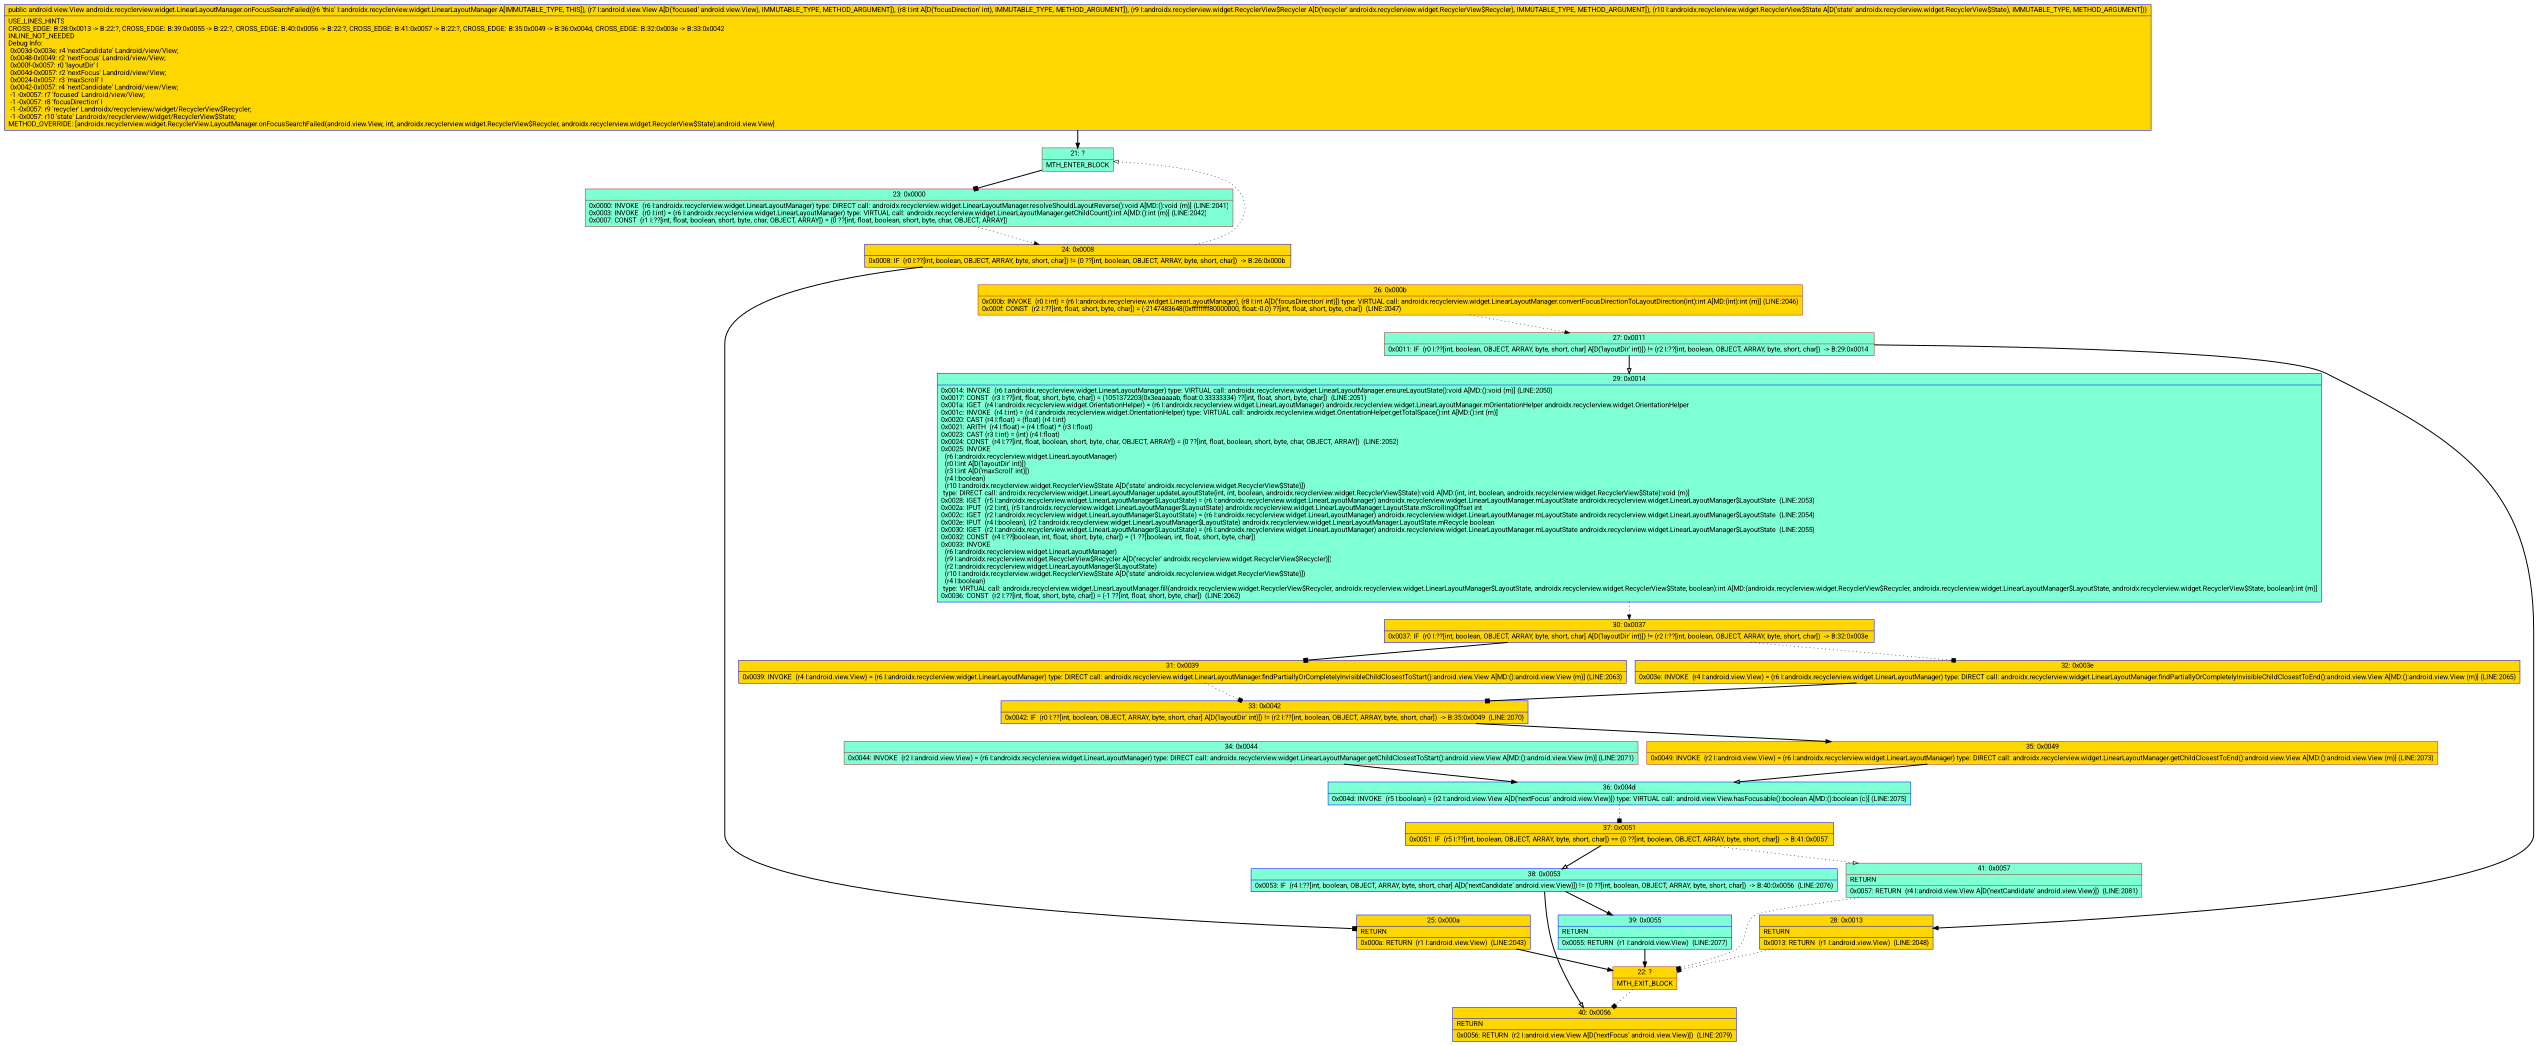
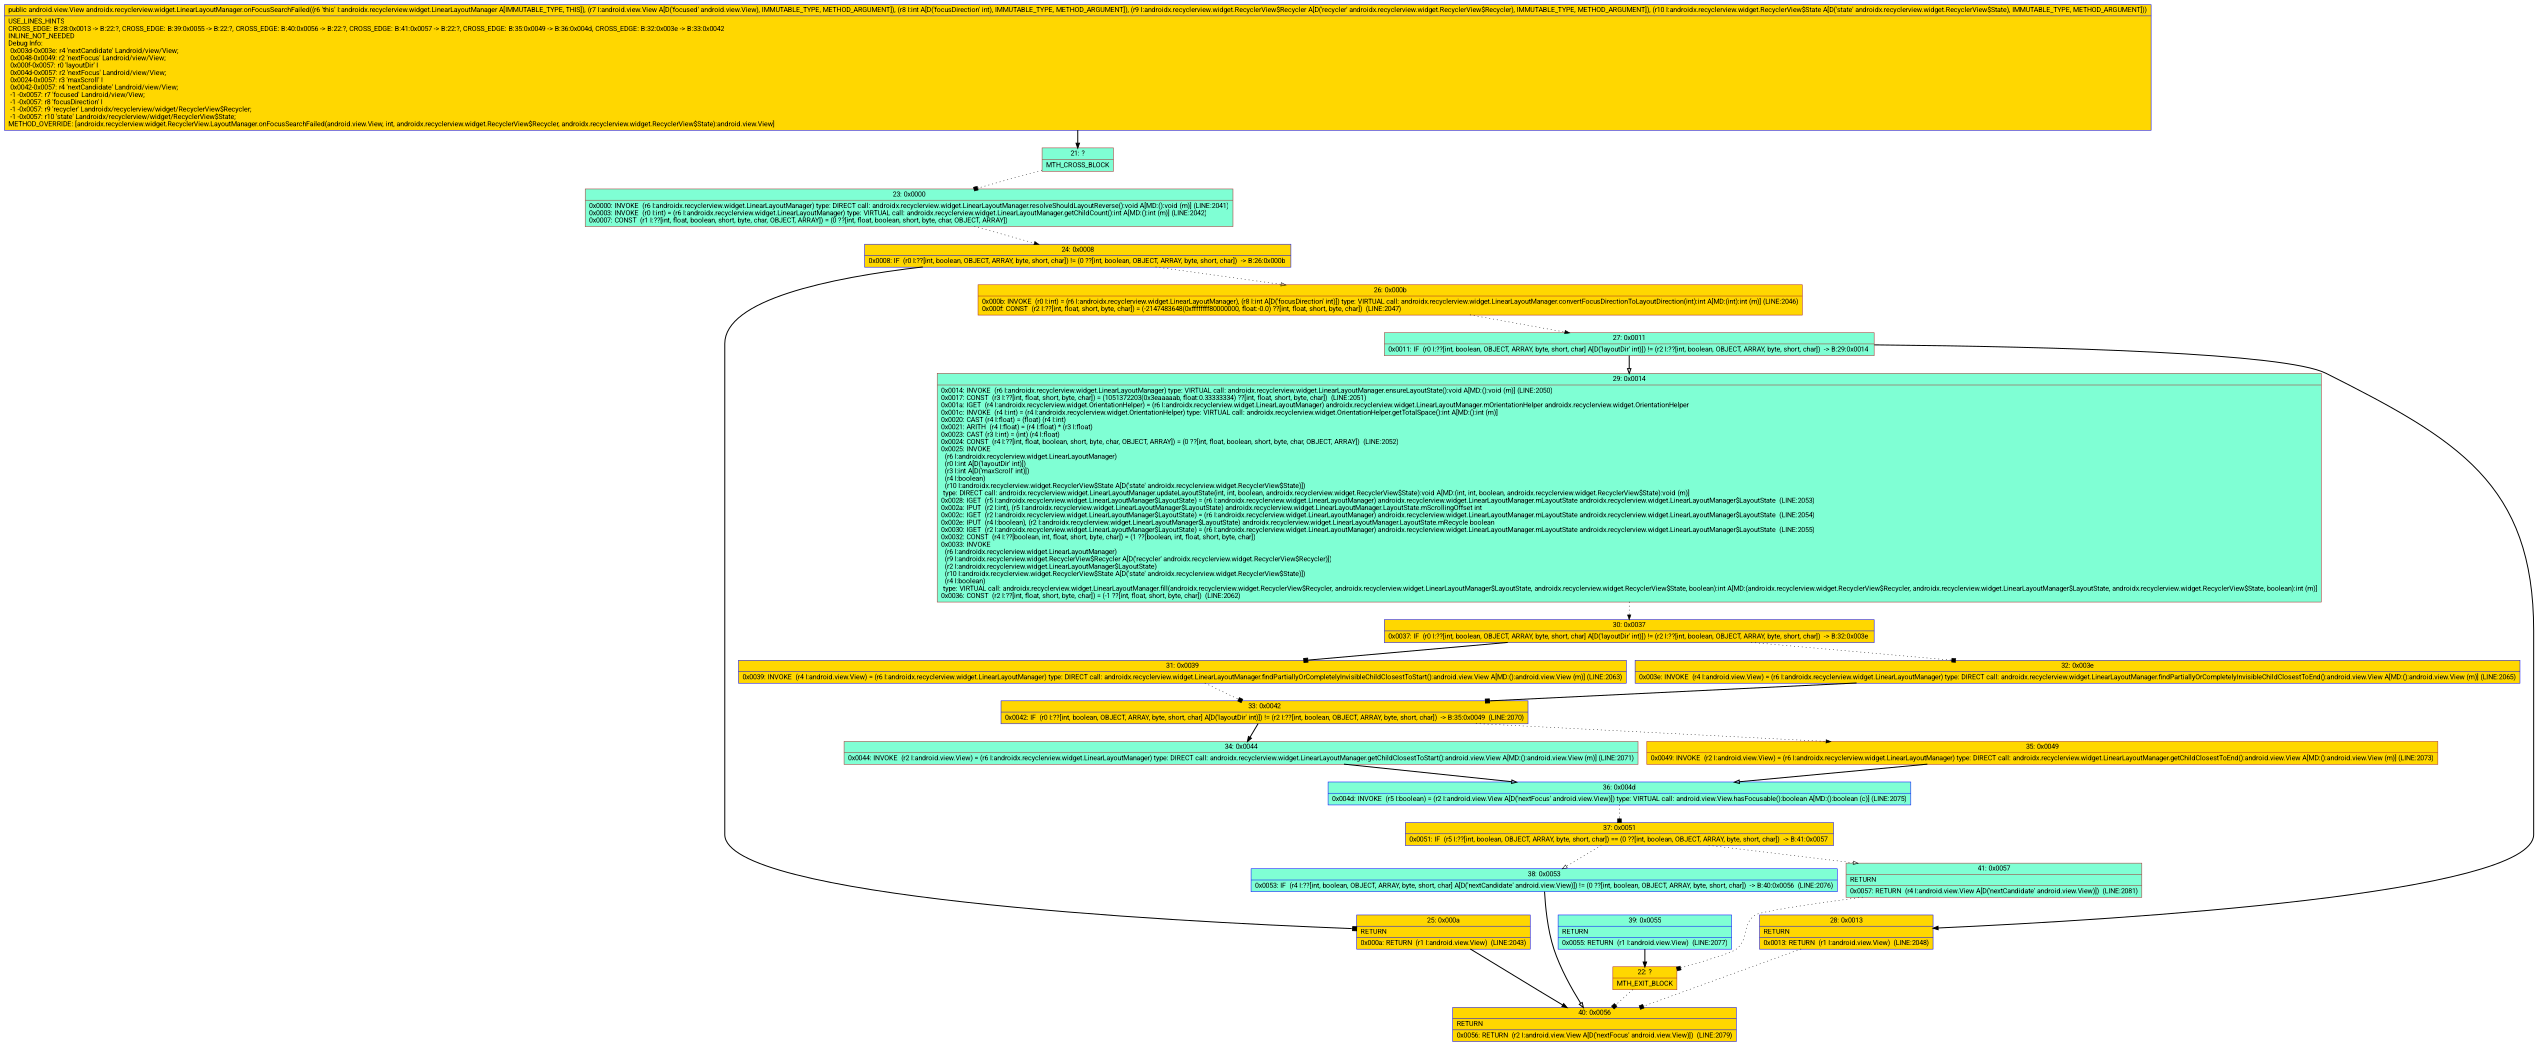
(1078, 165) -> (1078, 165)
(1010, 179) -> (1010, 179)
(1222, 179) -> (1218, 276)
(1629, 488) -> (1629, 488)
none -> (1254, 730)
(1651, 732) -> (1651, 732)
(1428, 773) -> (1428, 773)
(1584, 856) -> (1584, 856)
(1587, 902) -> none
(1562, 959) -> (1516, 977)
(1728, 959) -> (1723, 977)
